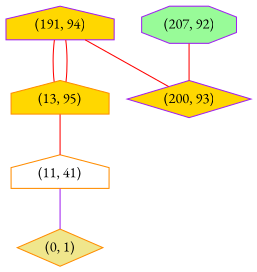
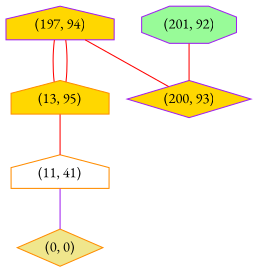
(60, 25) -> (60, 25)
(189, 25) -> (189, 25)
(60, 248) -> (60, 248)
